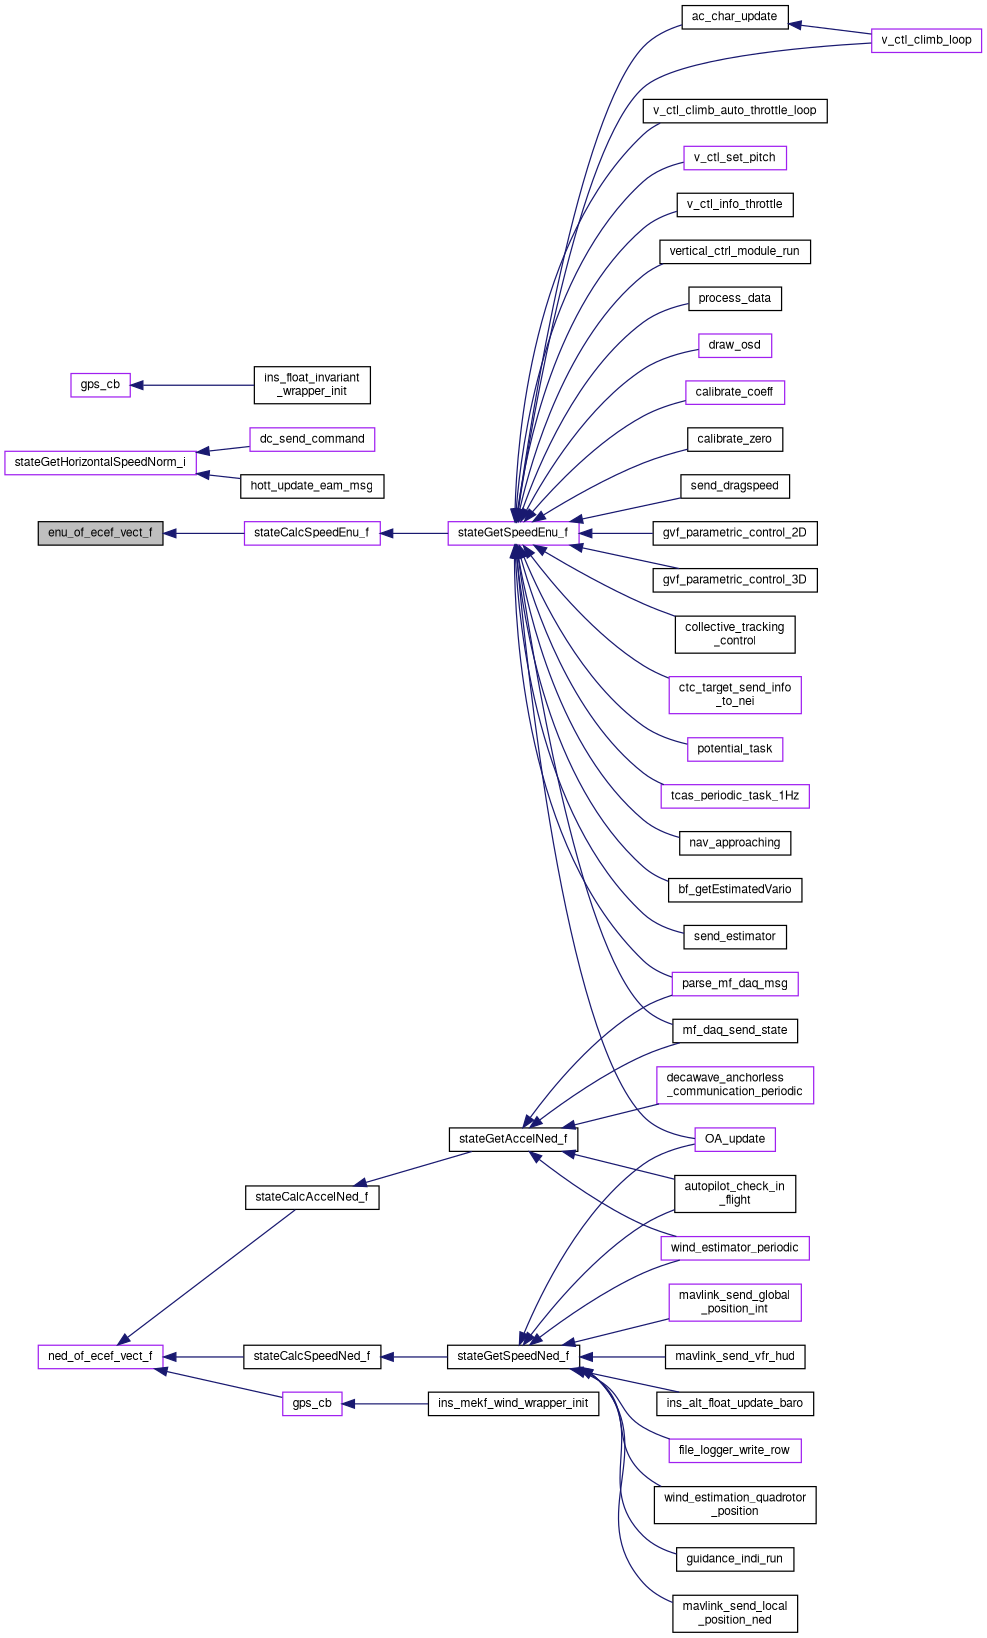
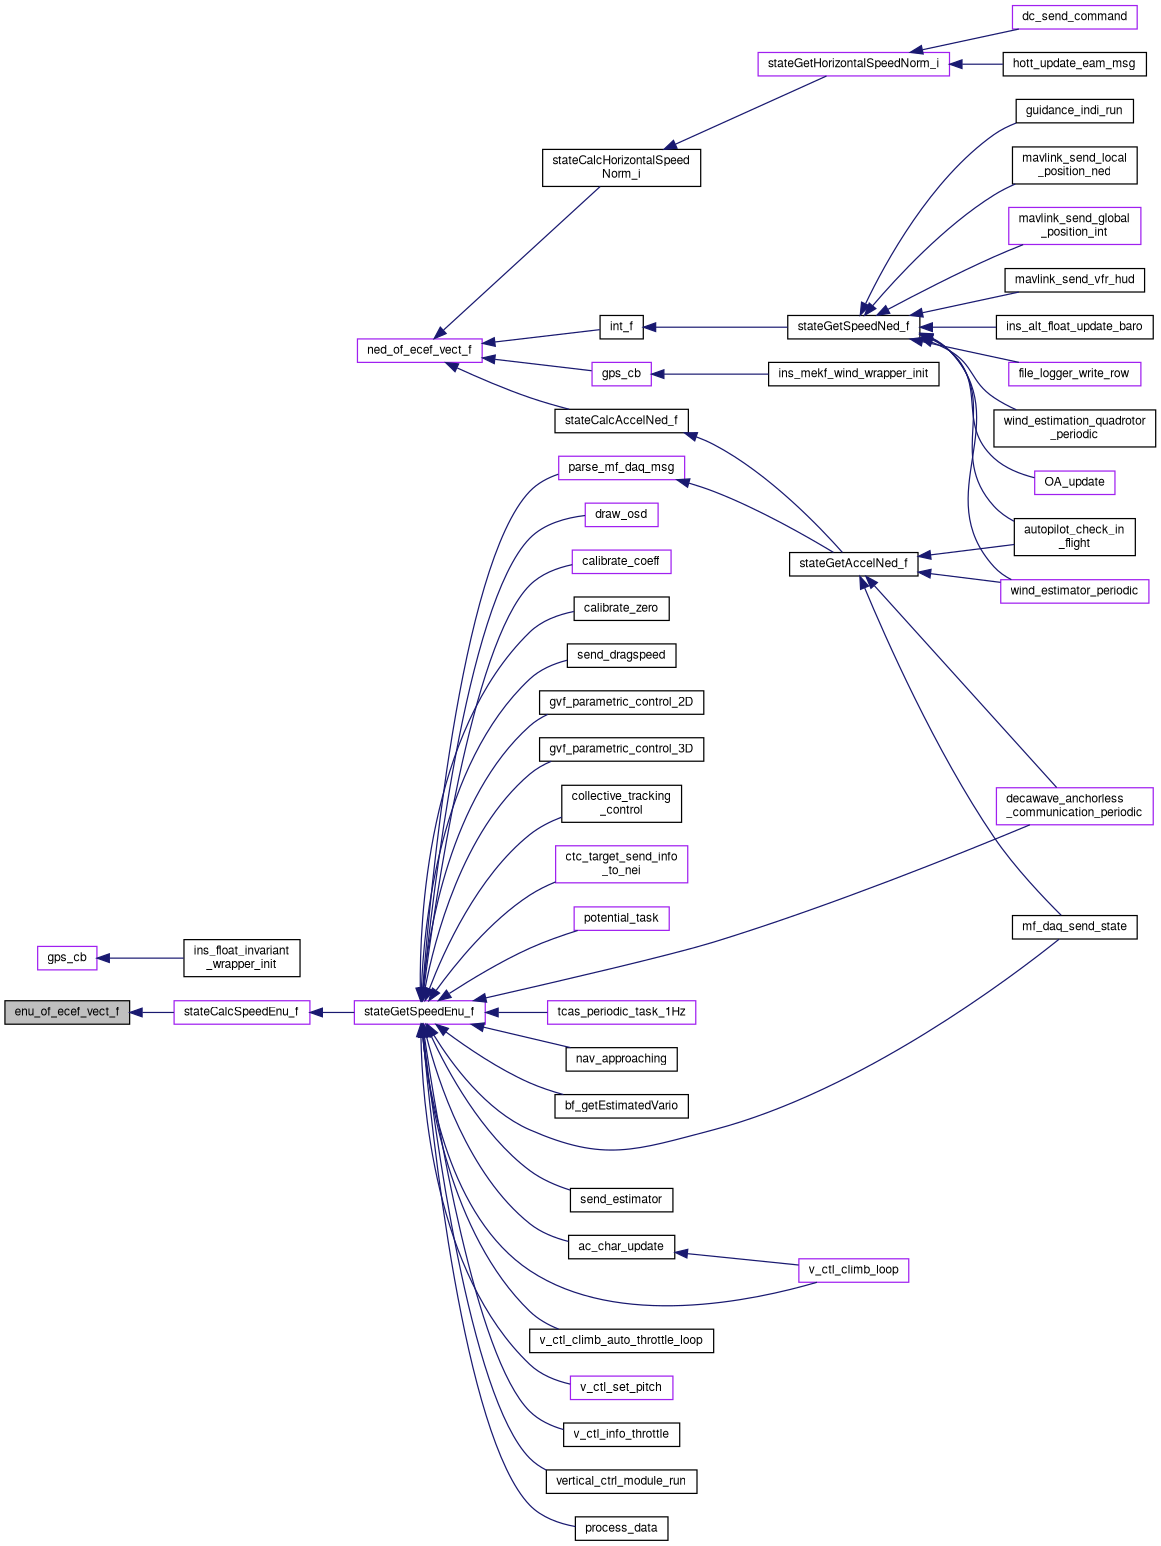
none -> (622, 168)
(559, 873) -> (763, 926)
(593, 1046) -> (763, 514)
(312, 1357) -> (622, 327)
(735, 1505) -> (1075, 428)
